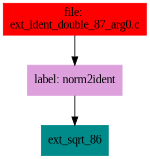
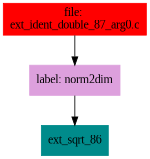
(75, 80) -> (75, 80)
